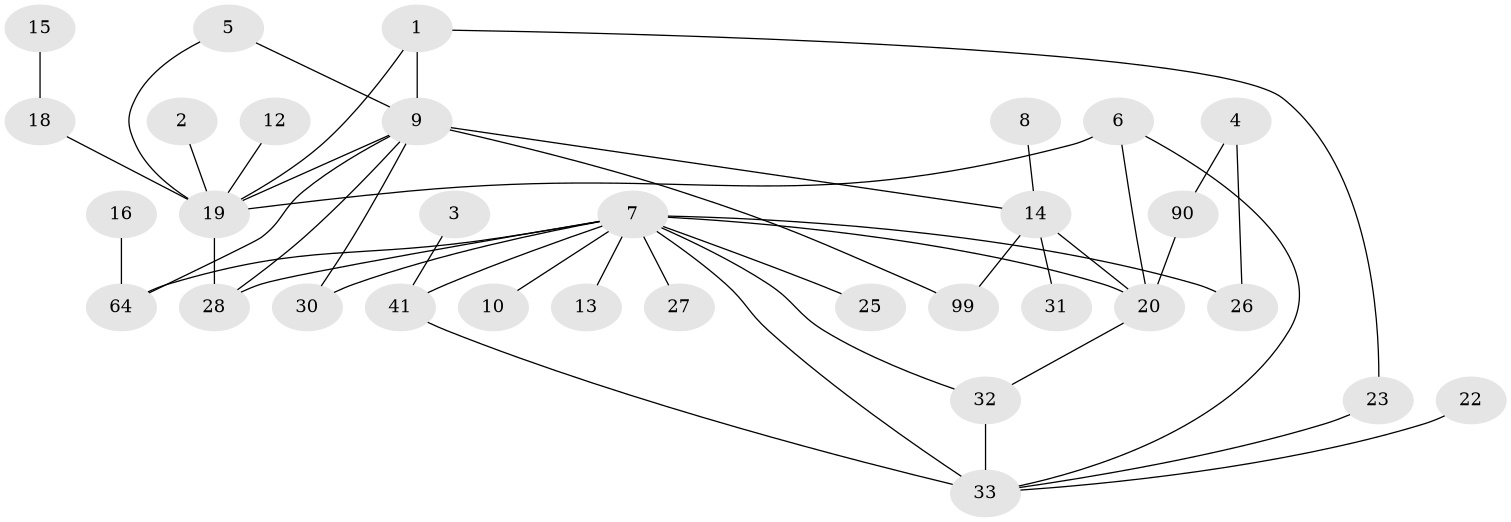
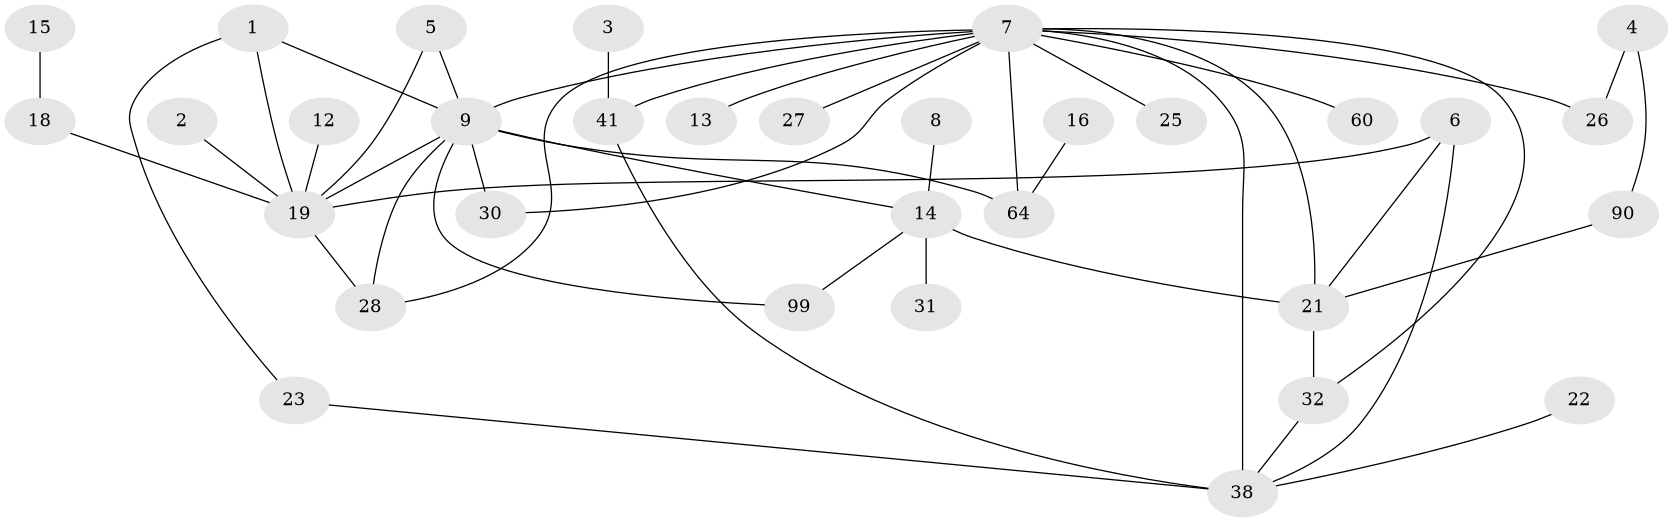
none -> (731, 56)
(493, 307) -> (1363, 121)
(1150, 307) -> (1314, 307)
(986, 493) -> (1243, 493)
